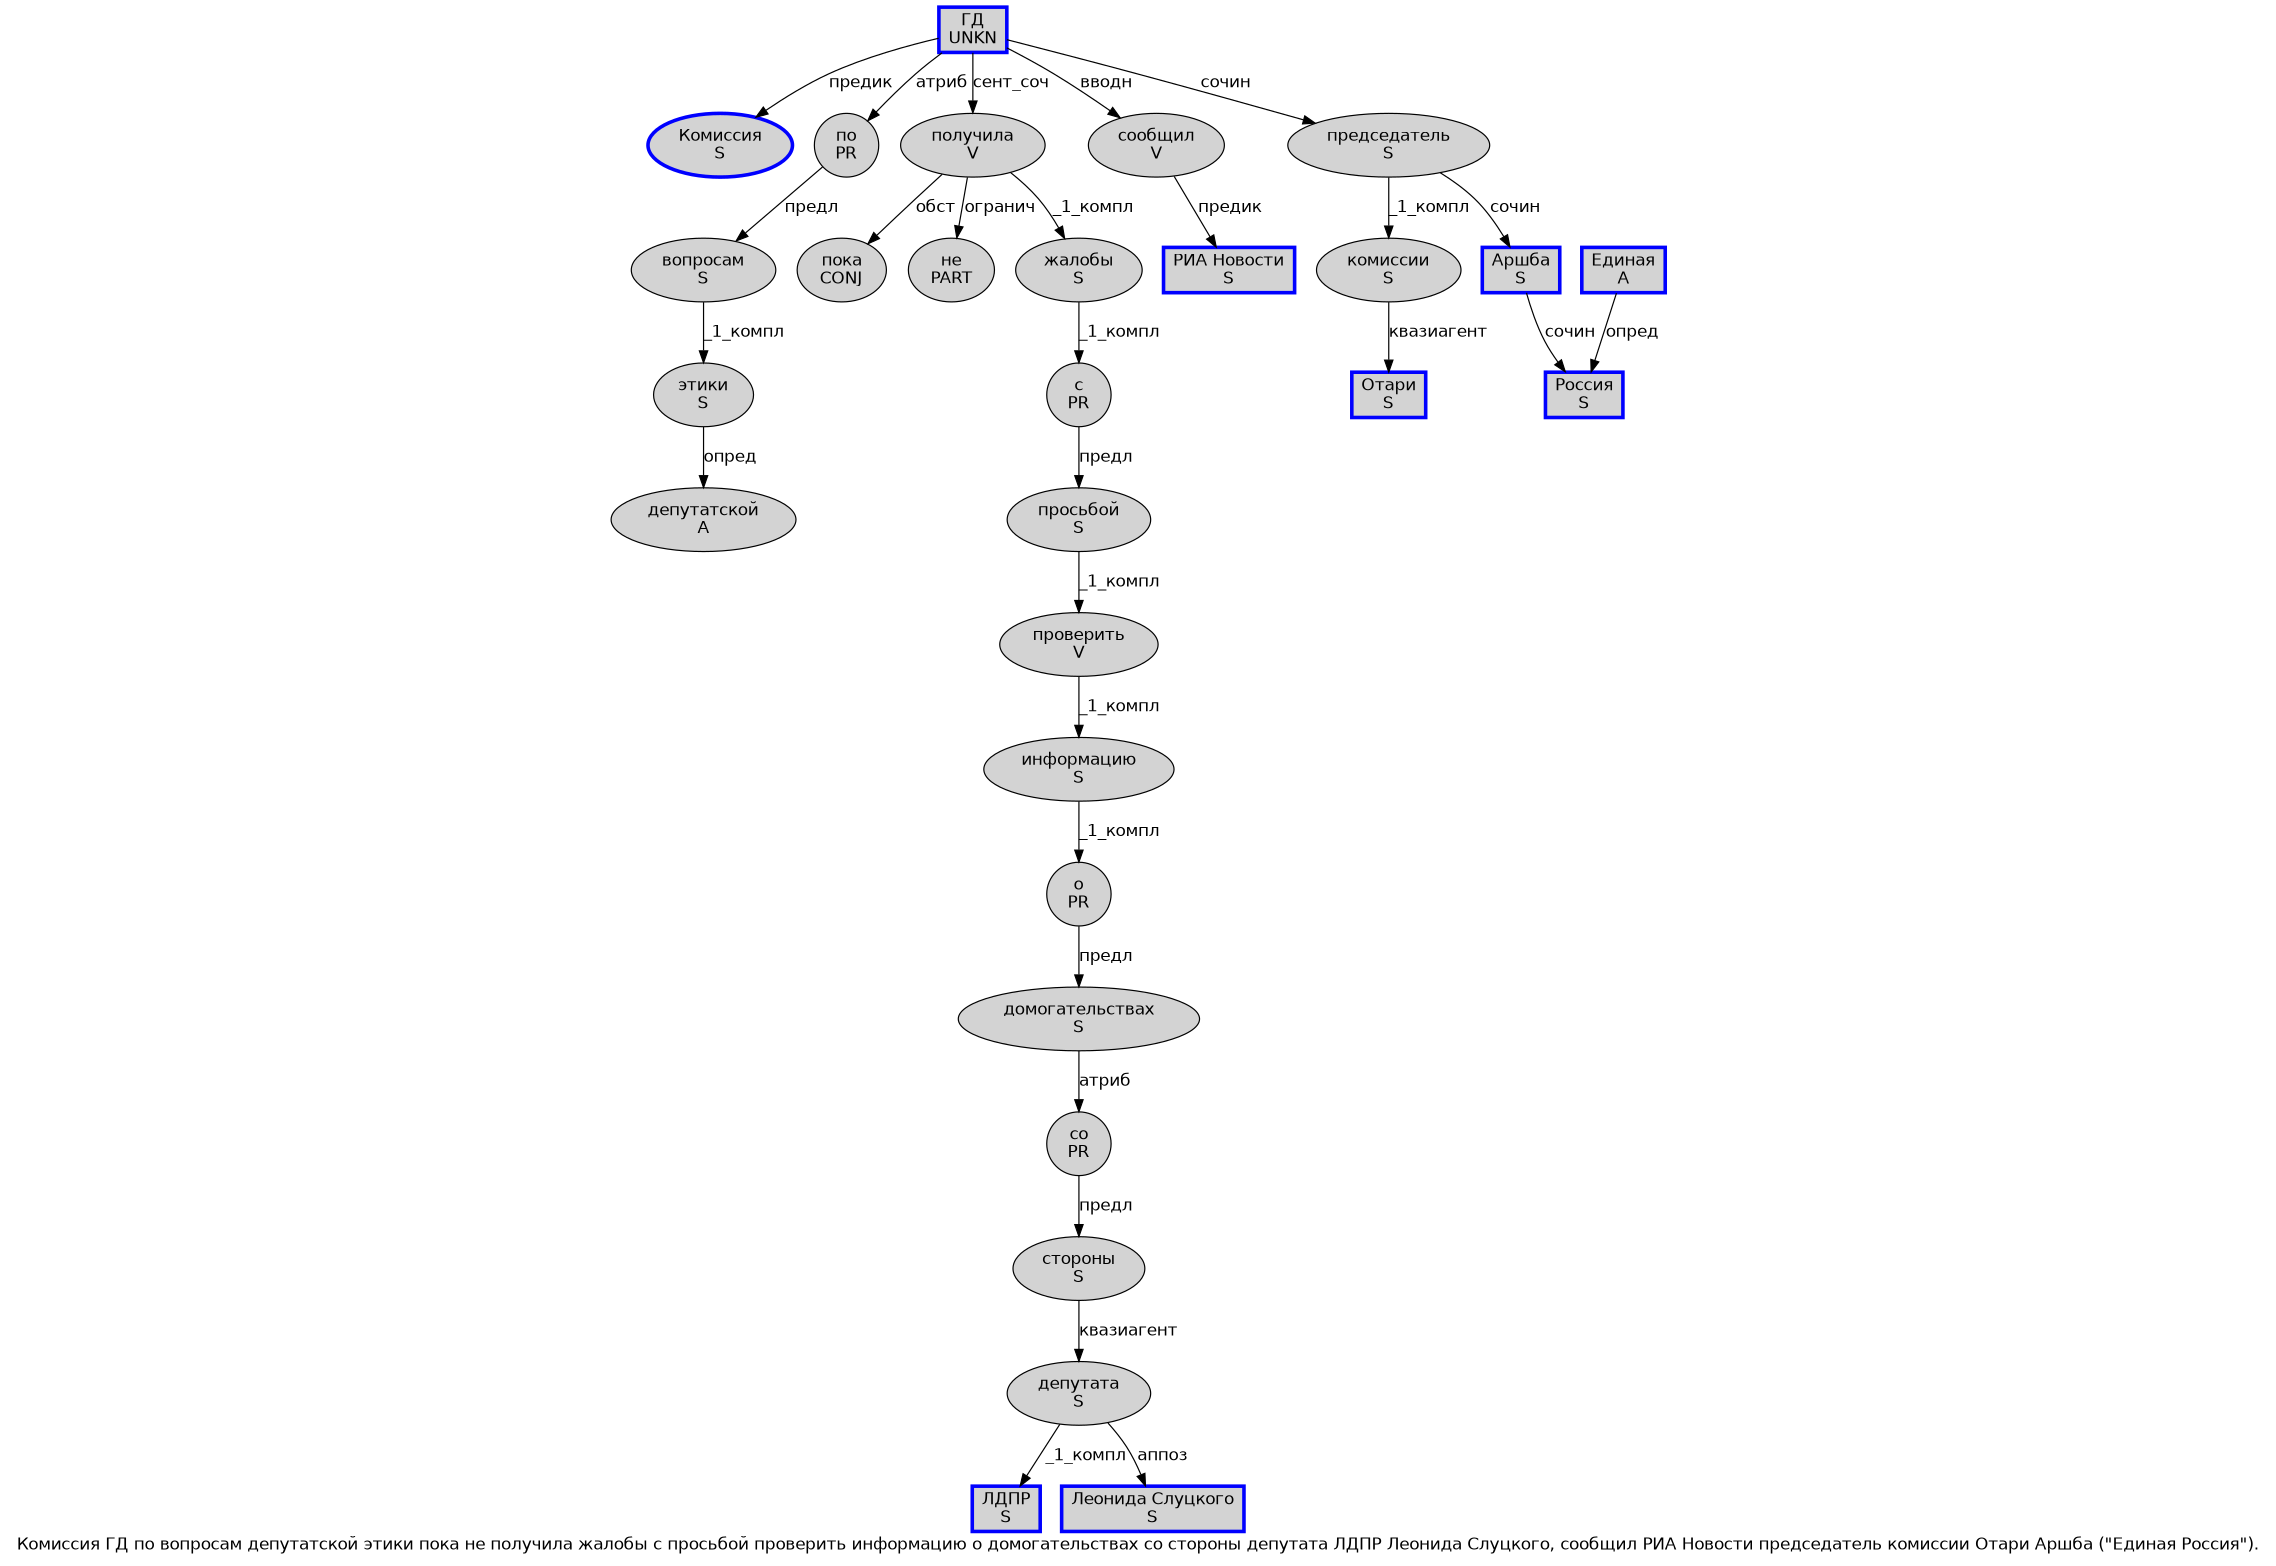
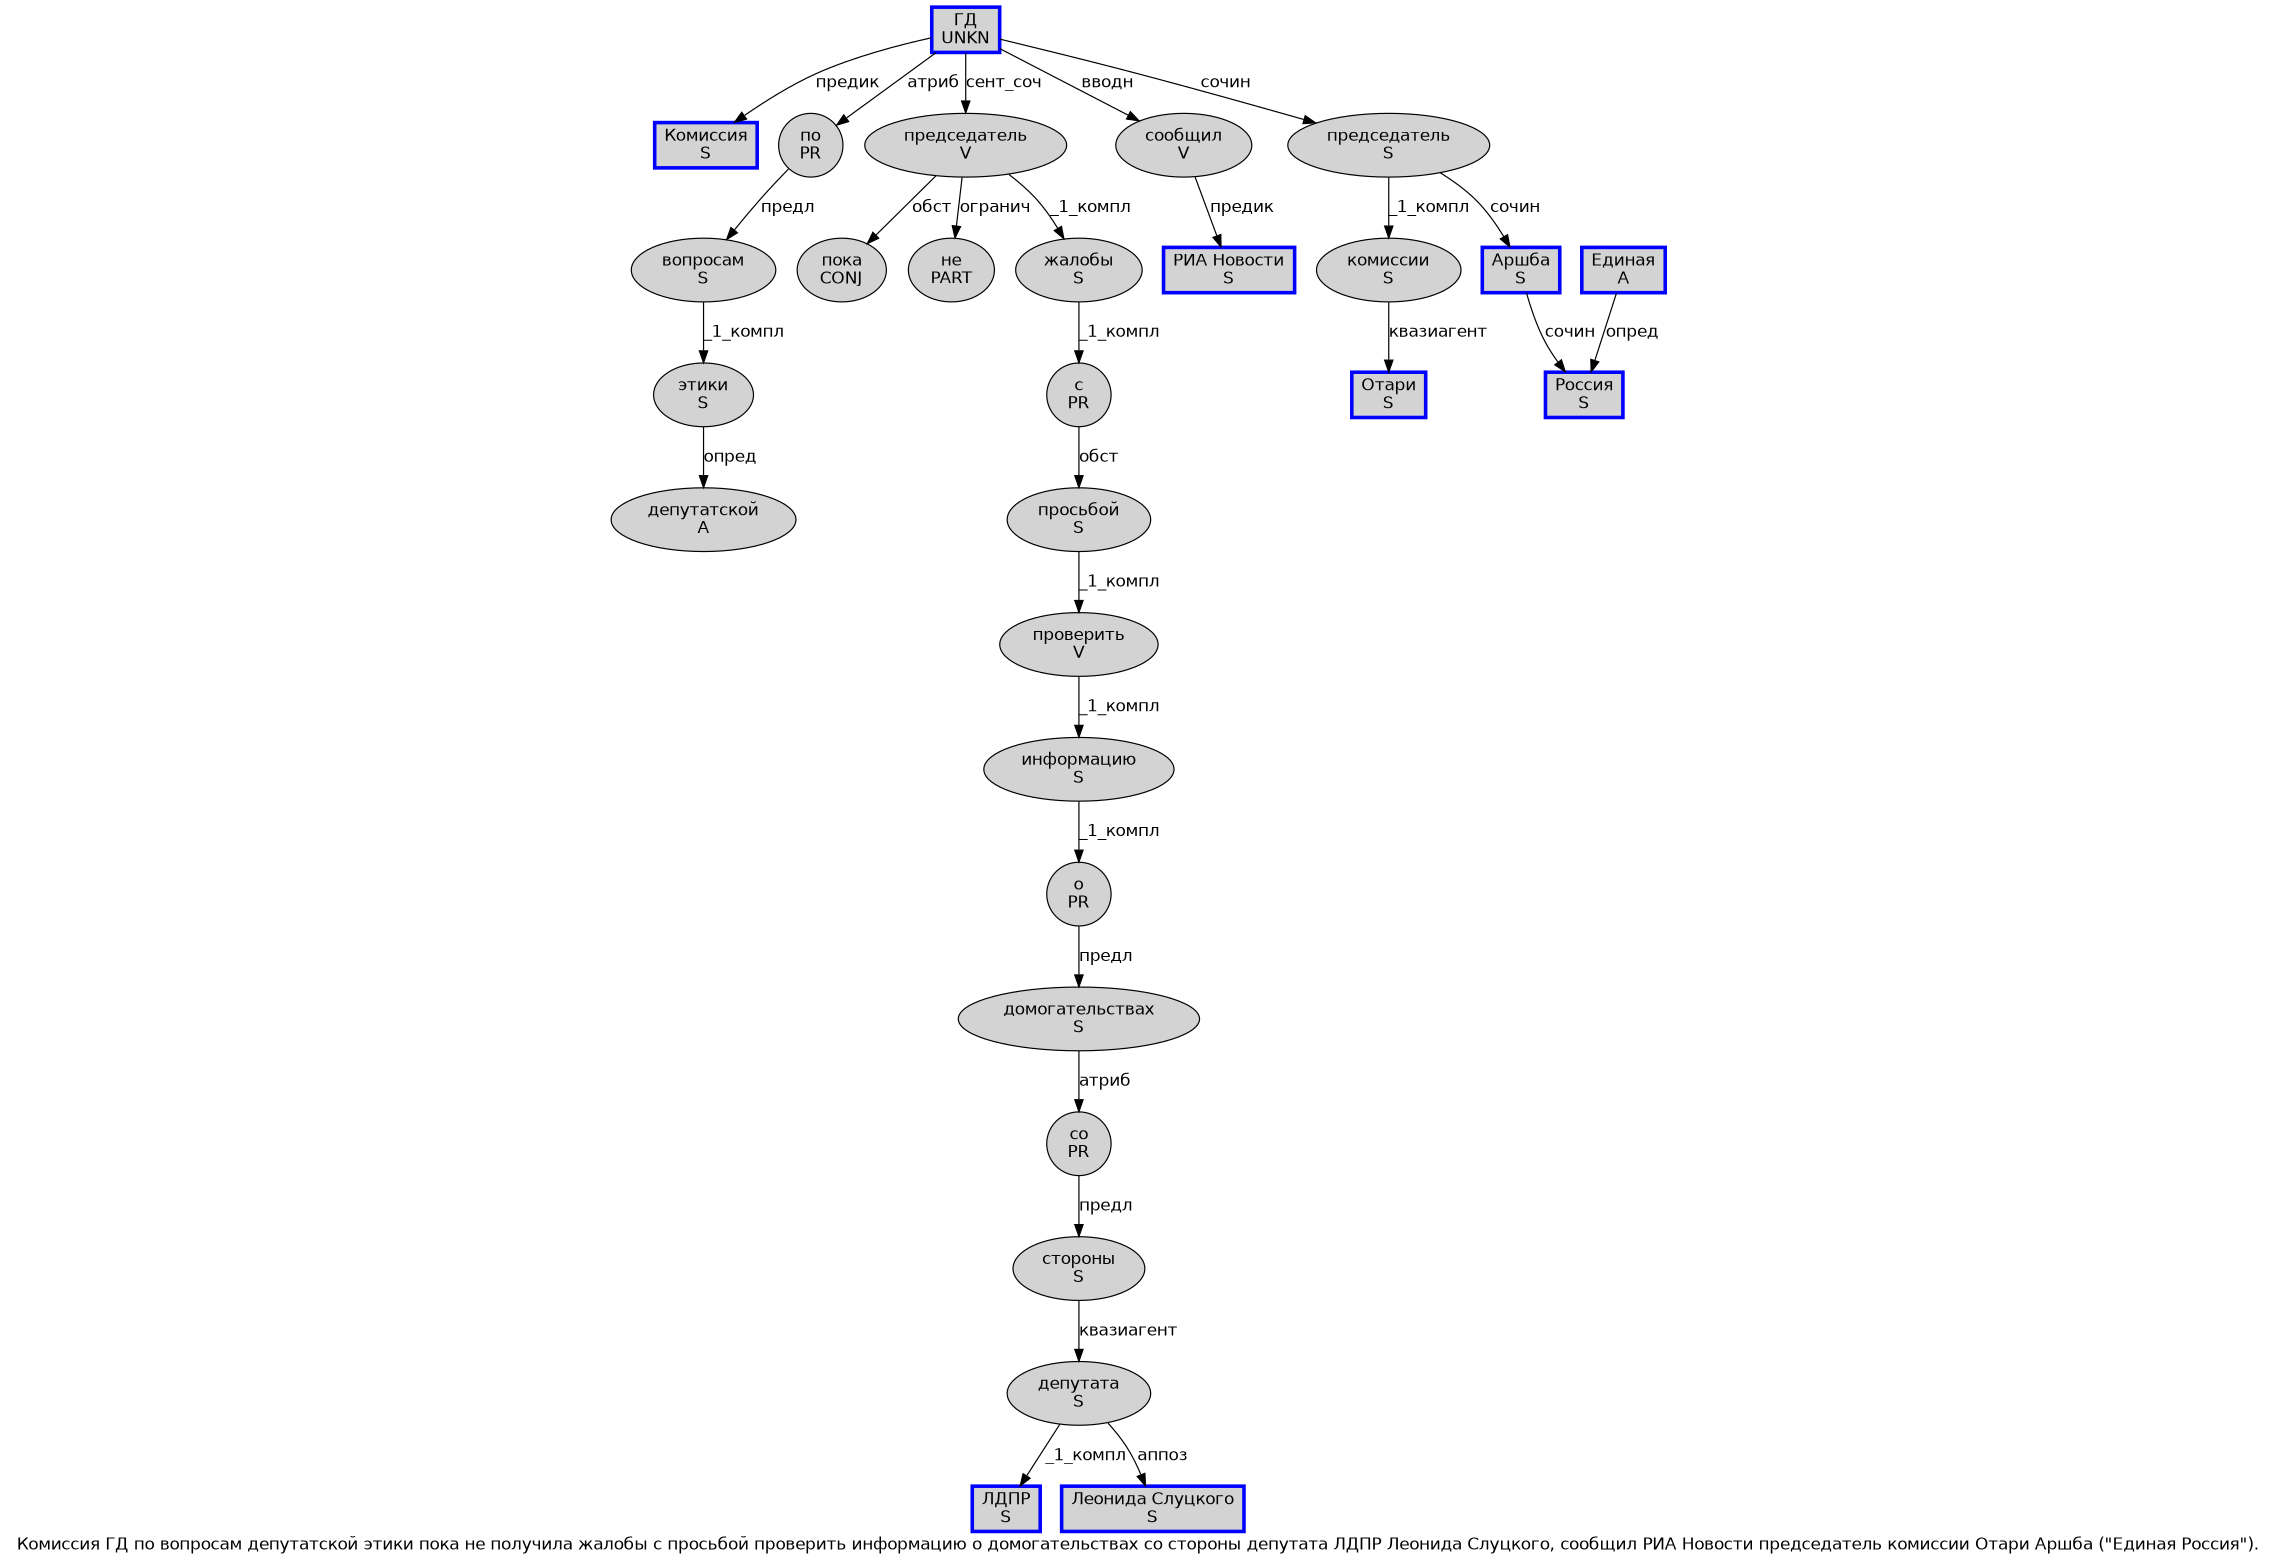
(720, 145) -> (706, 145)
(973, 145) -> (966, 145)
(1106, 457) -> (1099, 457)
